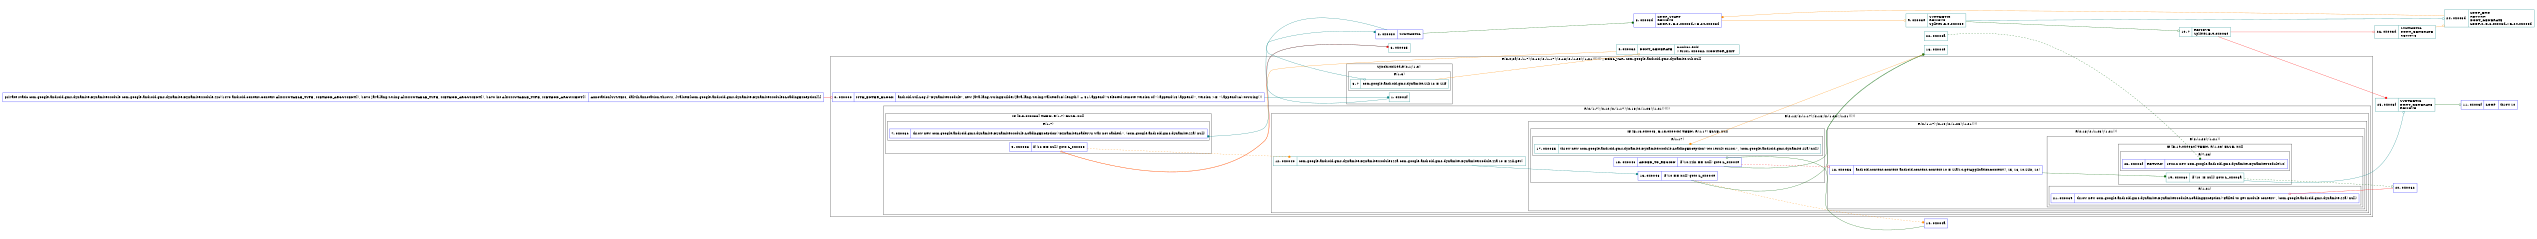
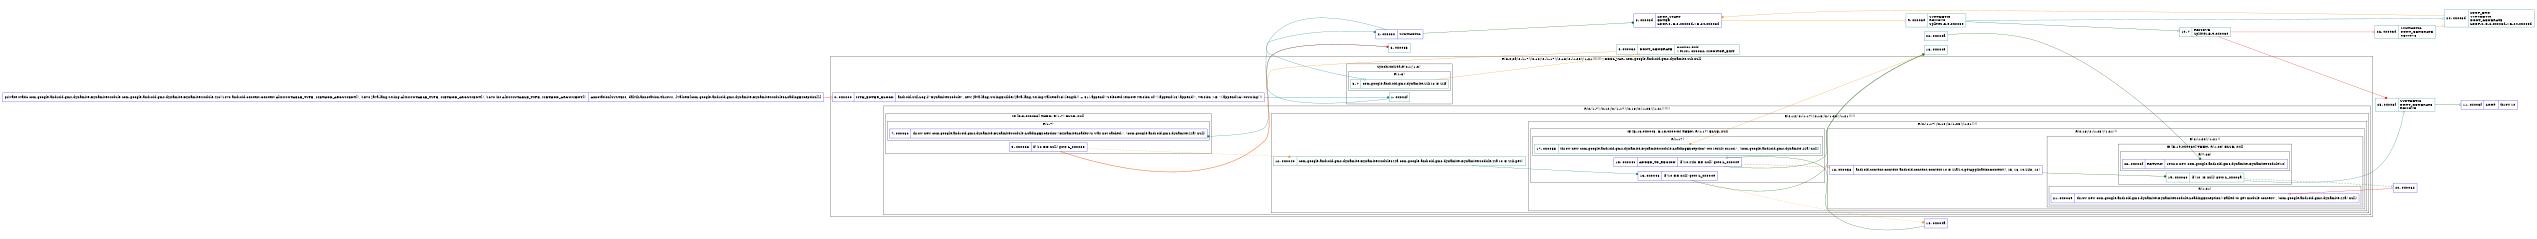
(2478, 16) -> (2481, 16)
(1666, 20) -> (1664, 20)
(2087, 65) -> (2087, 65)
